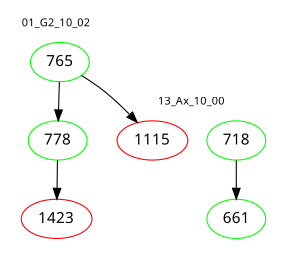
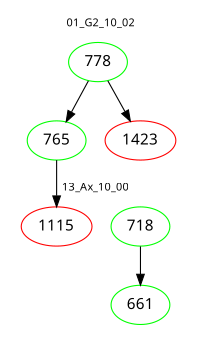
(59, 96) -> (80, 96)
